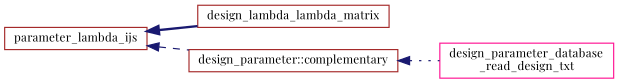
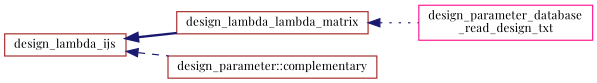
(76, 38) -> (65, 45)
(425, 61) -> (399, 23)
